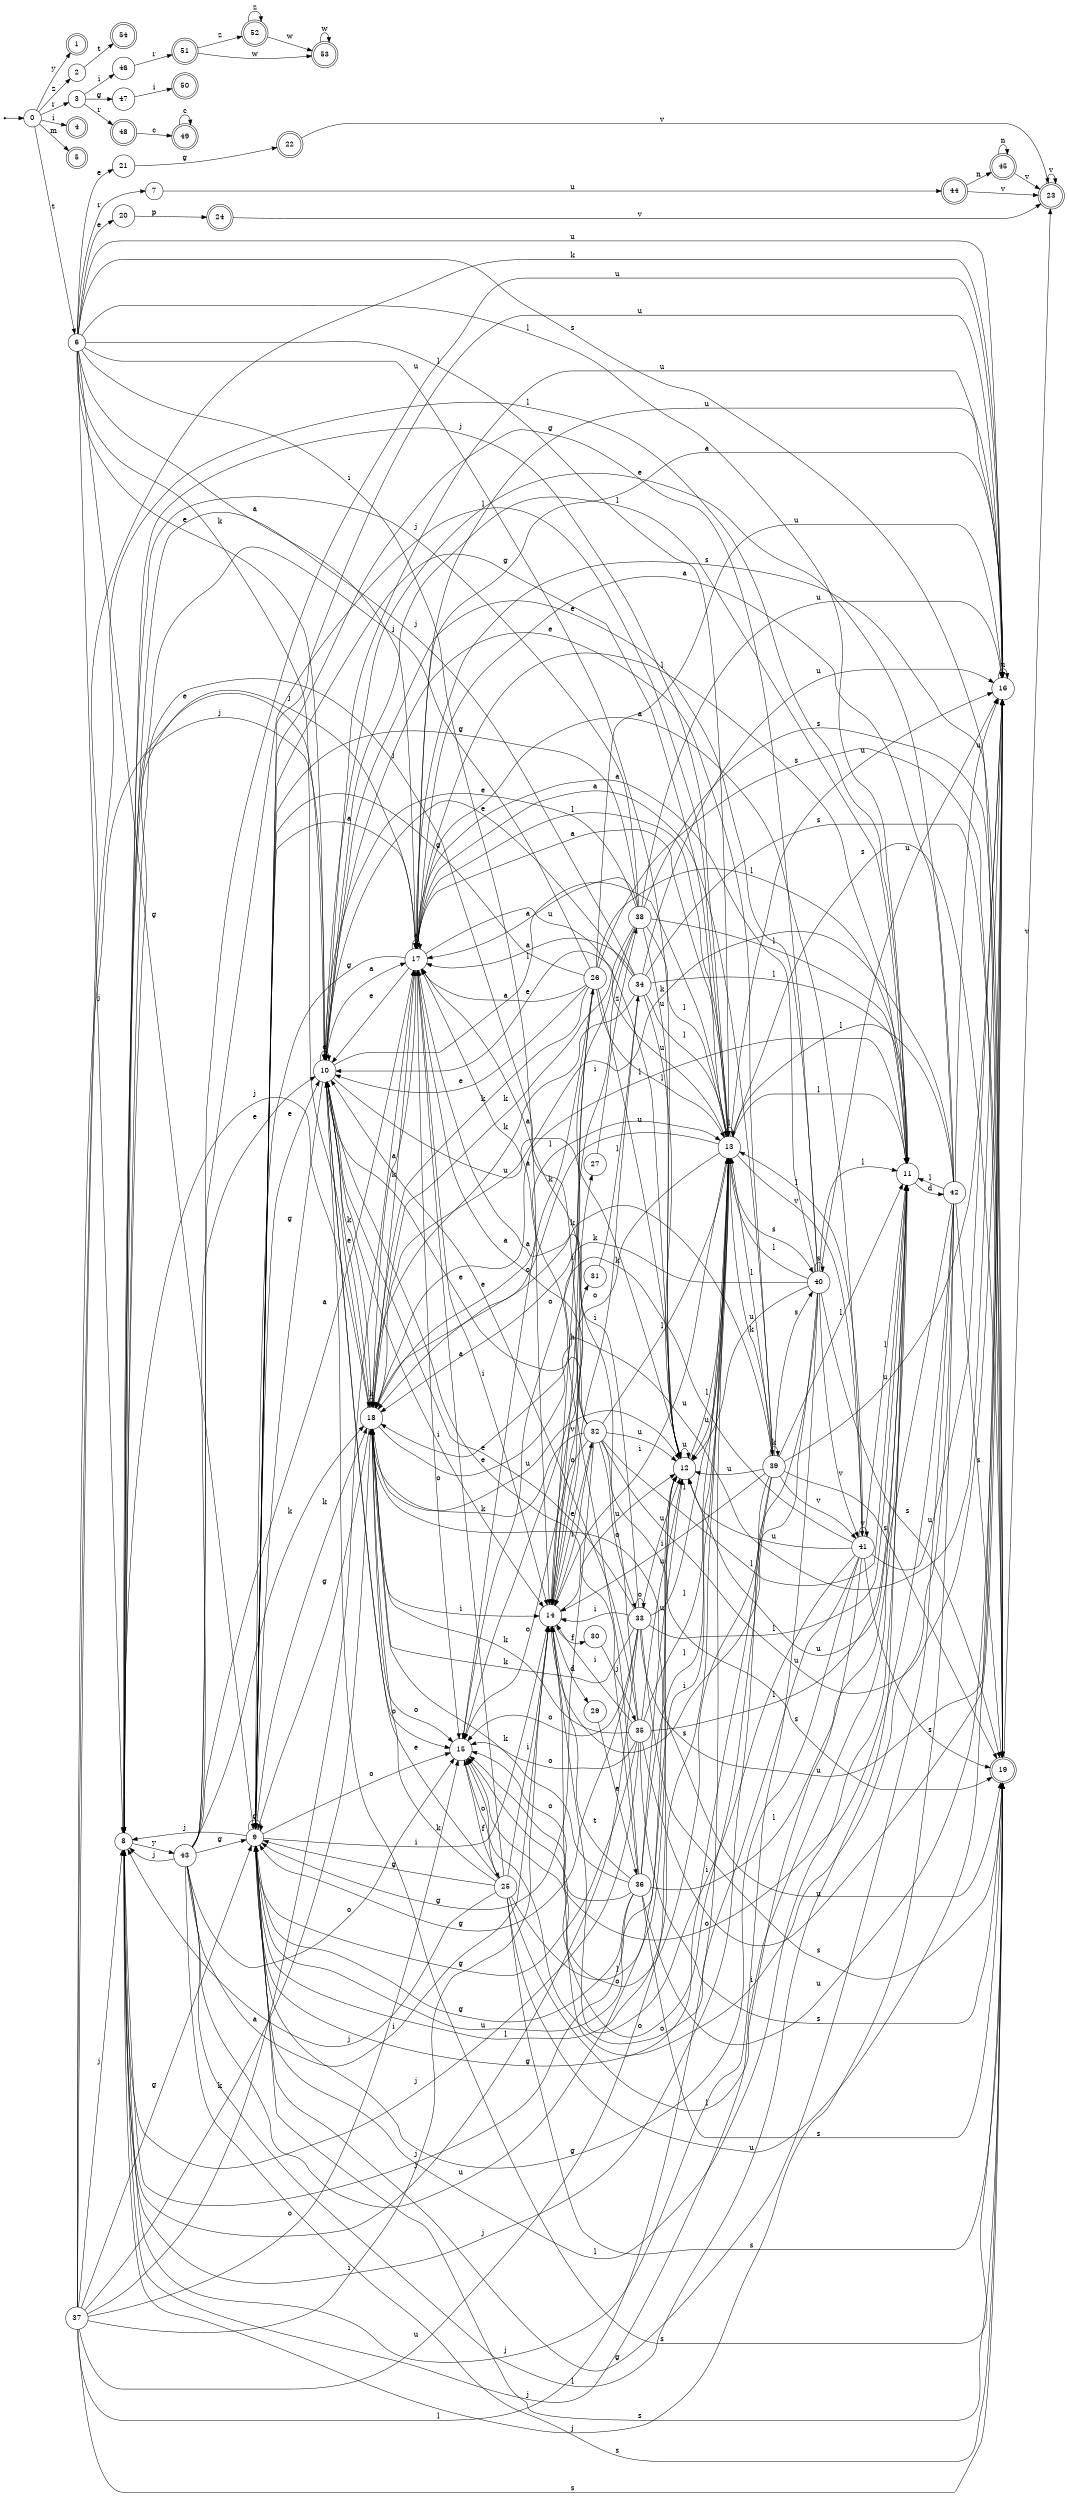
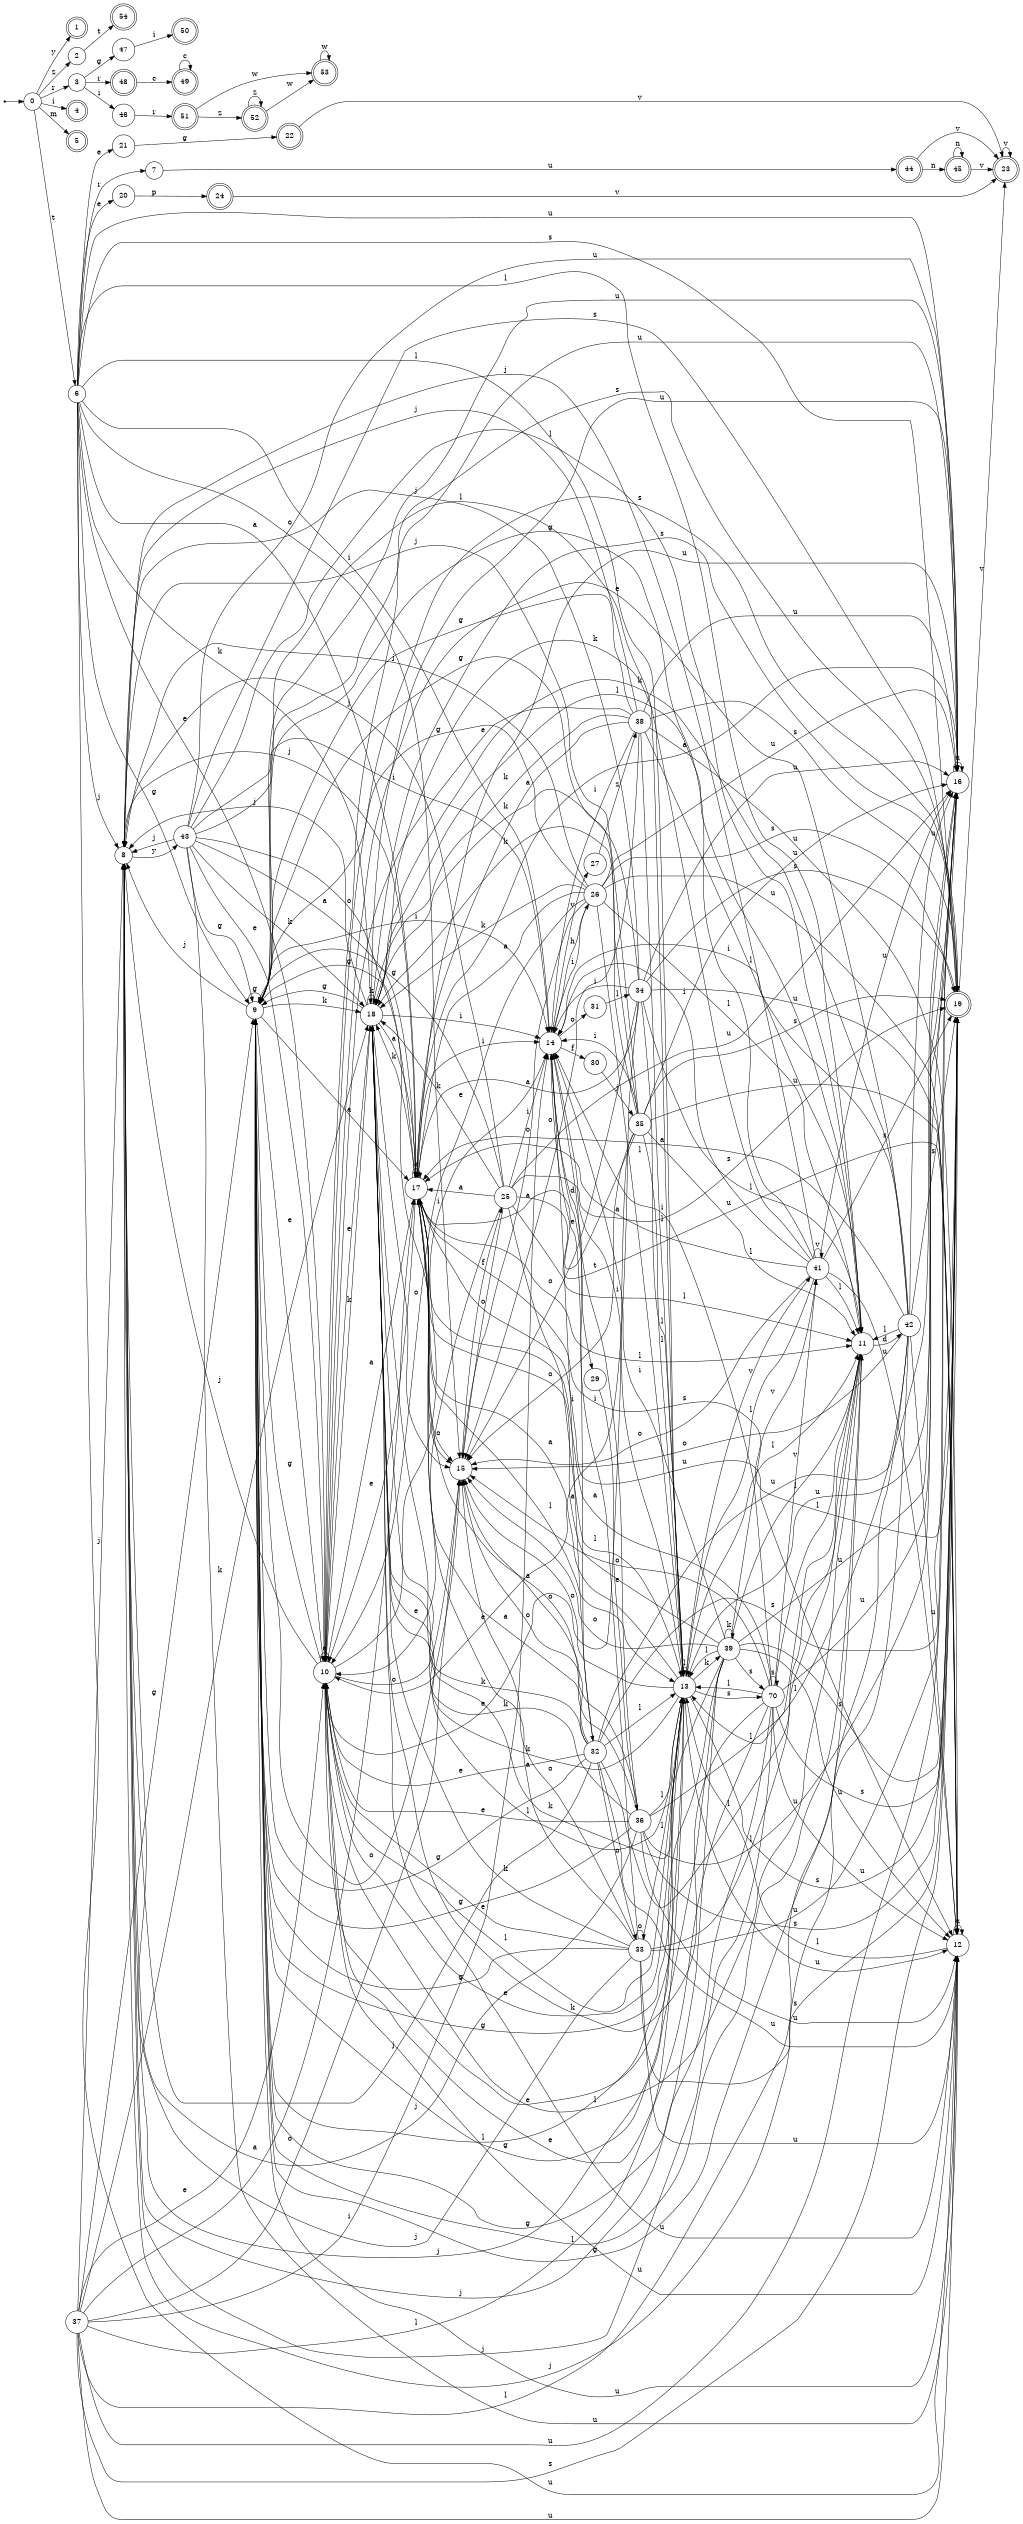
(573, 256) -> (550, 2441)
none -> (430, 873)
none -> (572, 1261)
(819, 1282) -> (773, 1696)
(603, 1535) -> (818, 1173)
